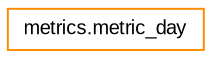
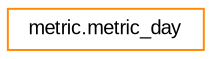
(106, 29) -> (106, 29)
